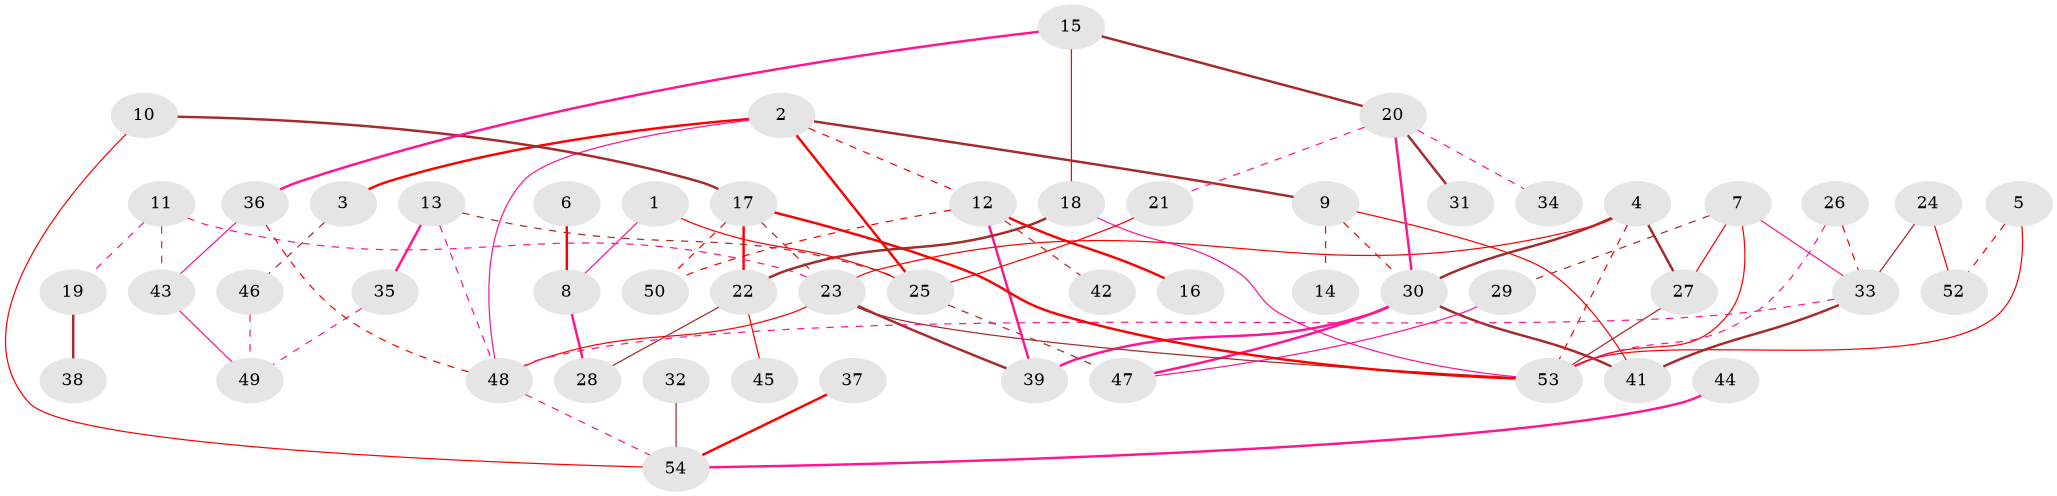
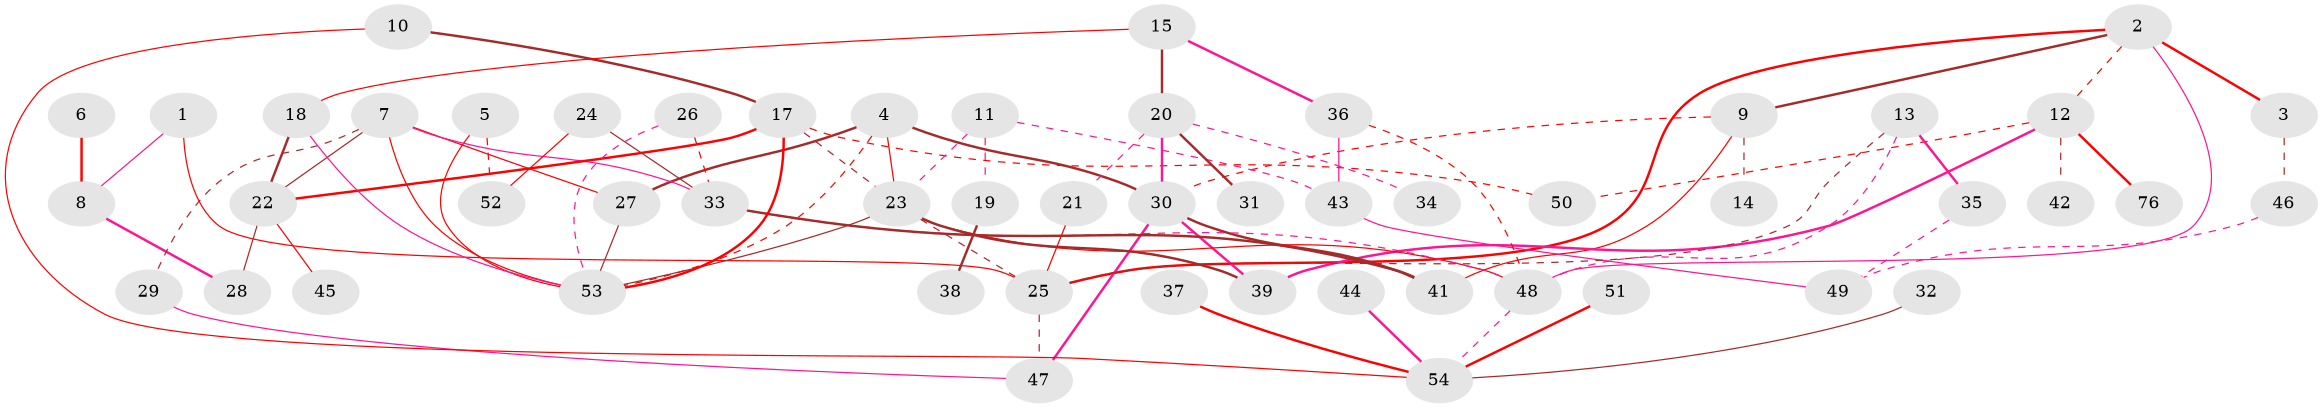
none -> (320, 162)
none -> (961, 244)
(1191, 292) -> (2149, 204)
none -> (1616, 292)
